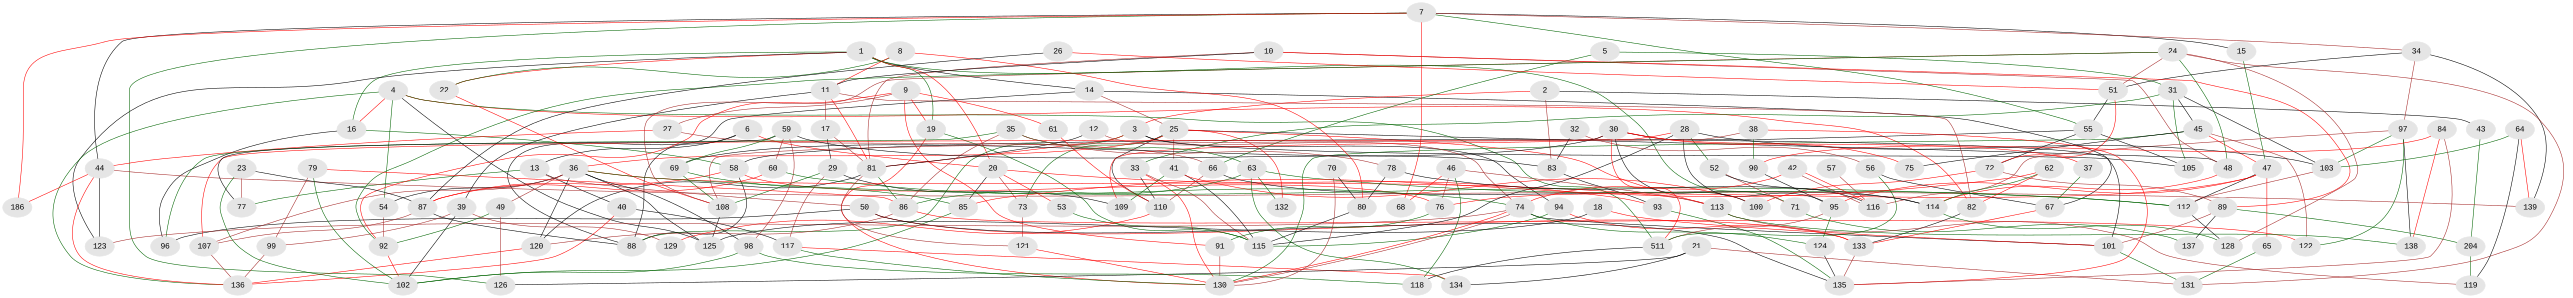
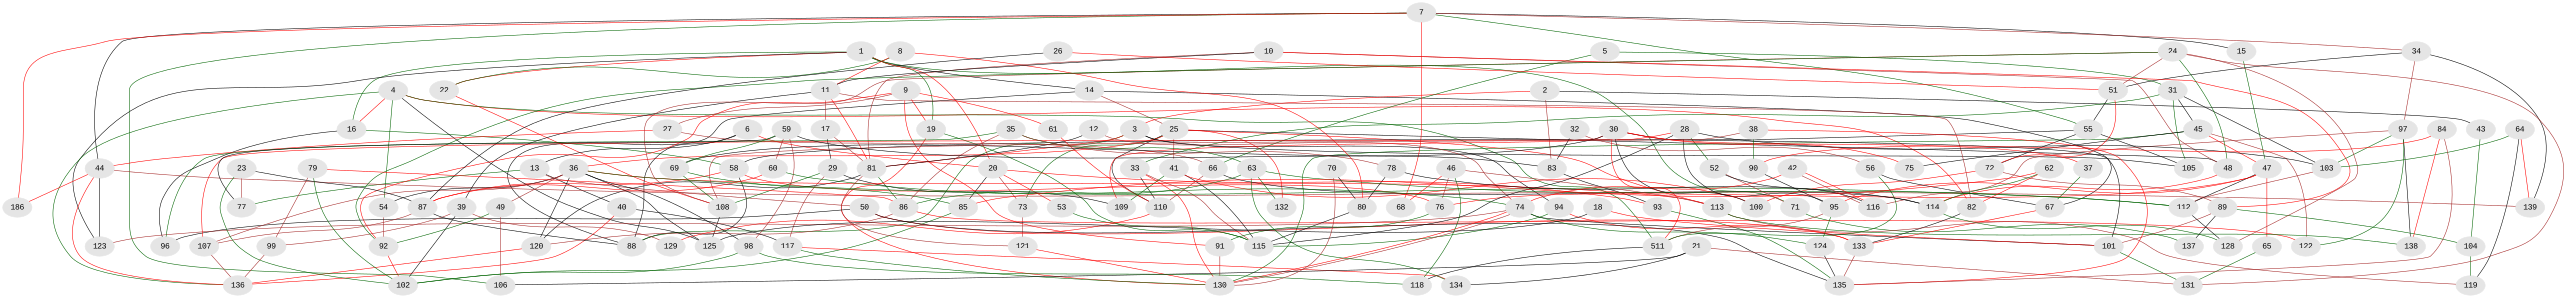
(1831, 168) -> none
(2471, 246) -> (2471, 246)
(500, 285) -> (500, 285)
